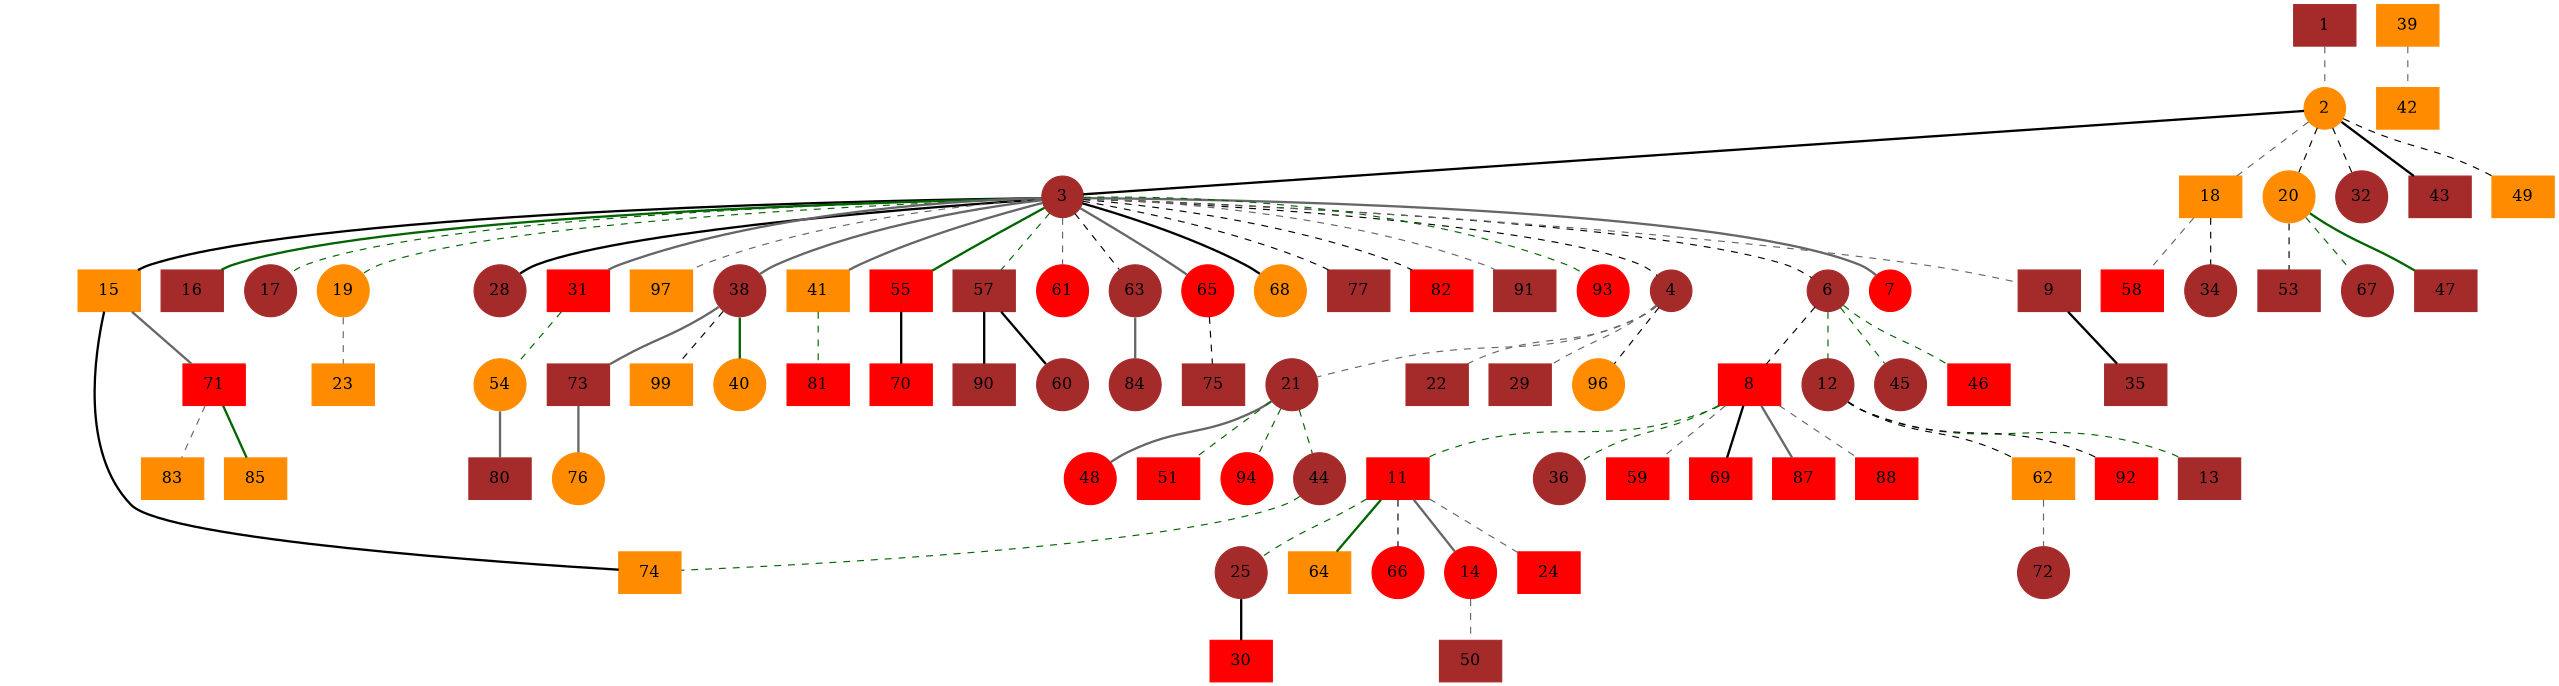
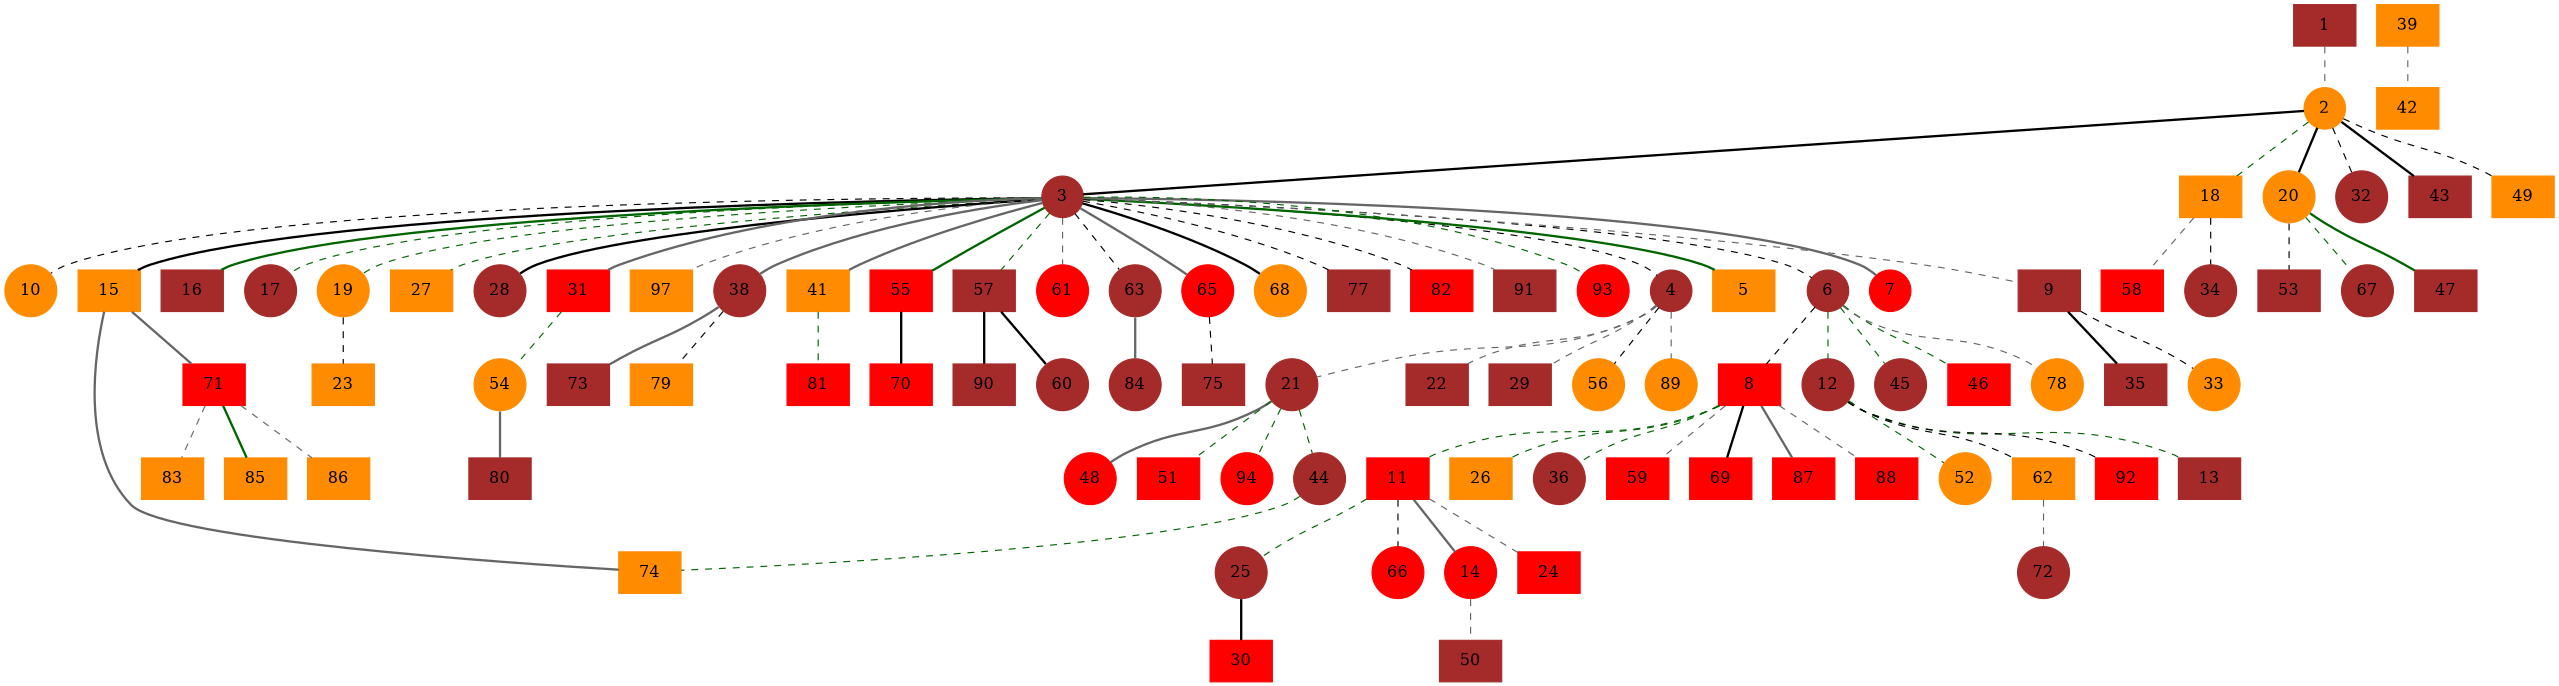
(2273, 149) -> (2273, 149)
(2308, 150) -> (2308, 150)
none -> (31, 291)
none -> (422, 291)
none -> (1744, 291)
(343, 341) -> (343, 341)
(661, 385) -> (661, 385)
(740, 385) -> none
(1599, 385) -> (1599, 385)
none -> (1671, 385)
none -> (2057, 385)
none -> (2214, 385)
none -> (339, 479)
(578, 479) -> none
none -> (1481, 479)
none -> (1965, 479)
(272, 539) -> (272, 539)
(1320, 573) -> none
